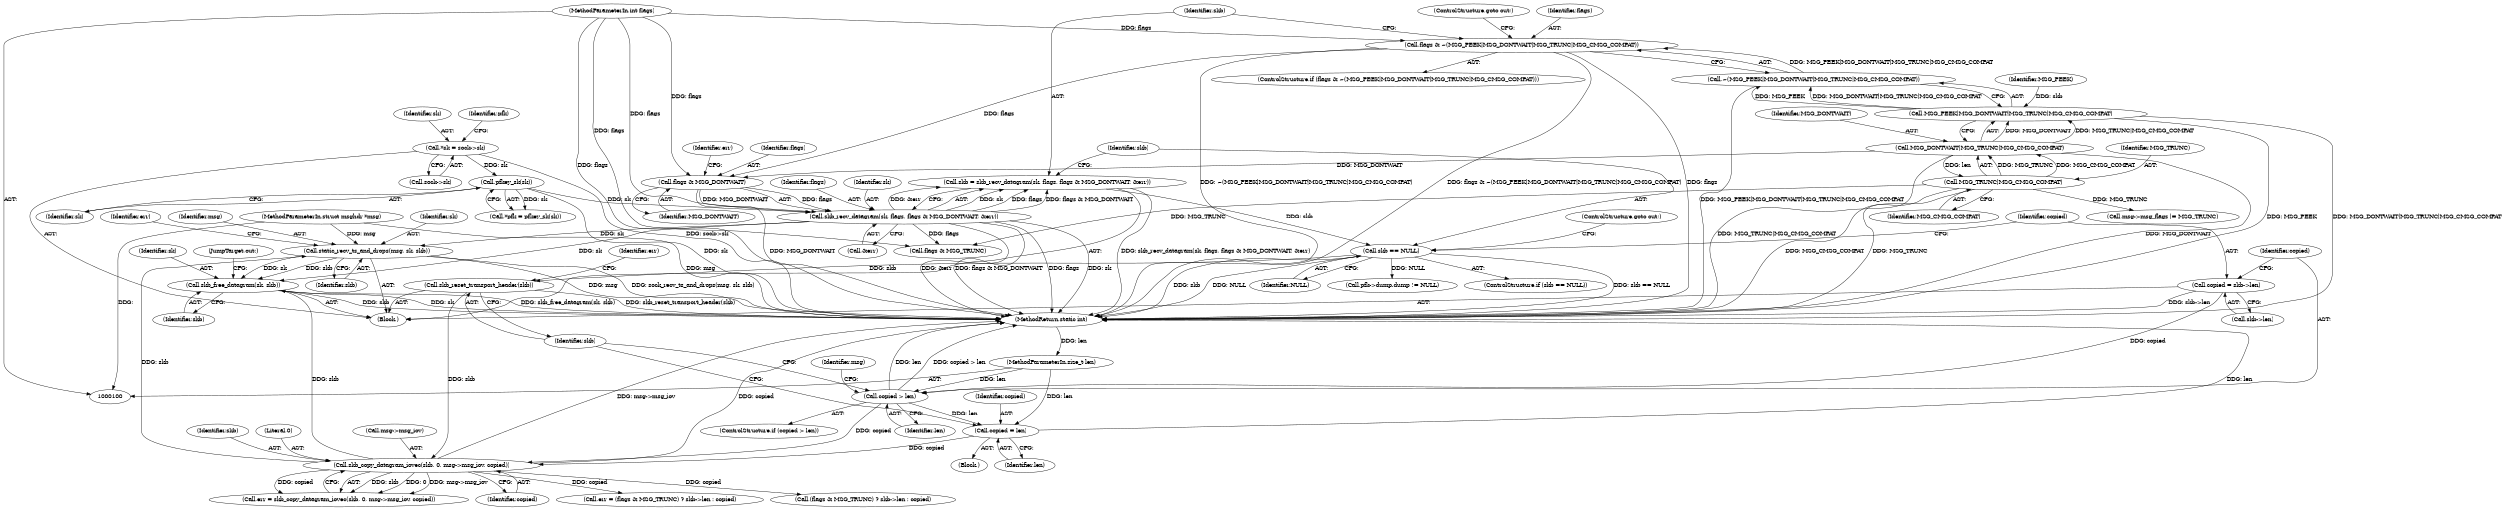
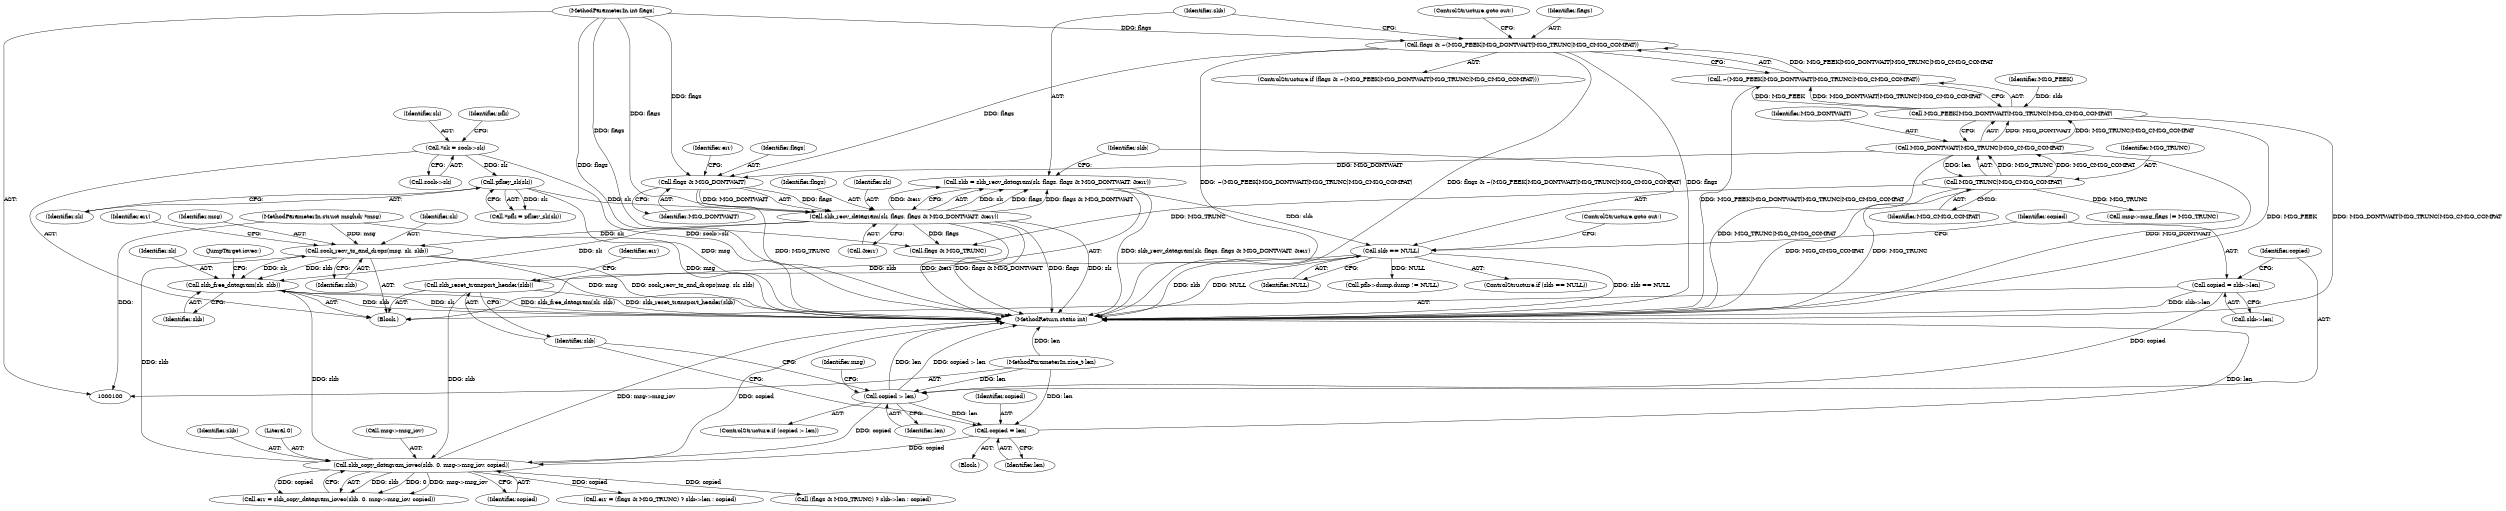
(1988, 200) -> (1988, 200)
(234, 251) -> (234, 251)
(367, 251) -> (367, 251)
(716, 251) -> (716, 251)
(802, 251) -> (802, 251)
(1061, 339) -> (1032, 343)
